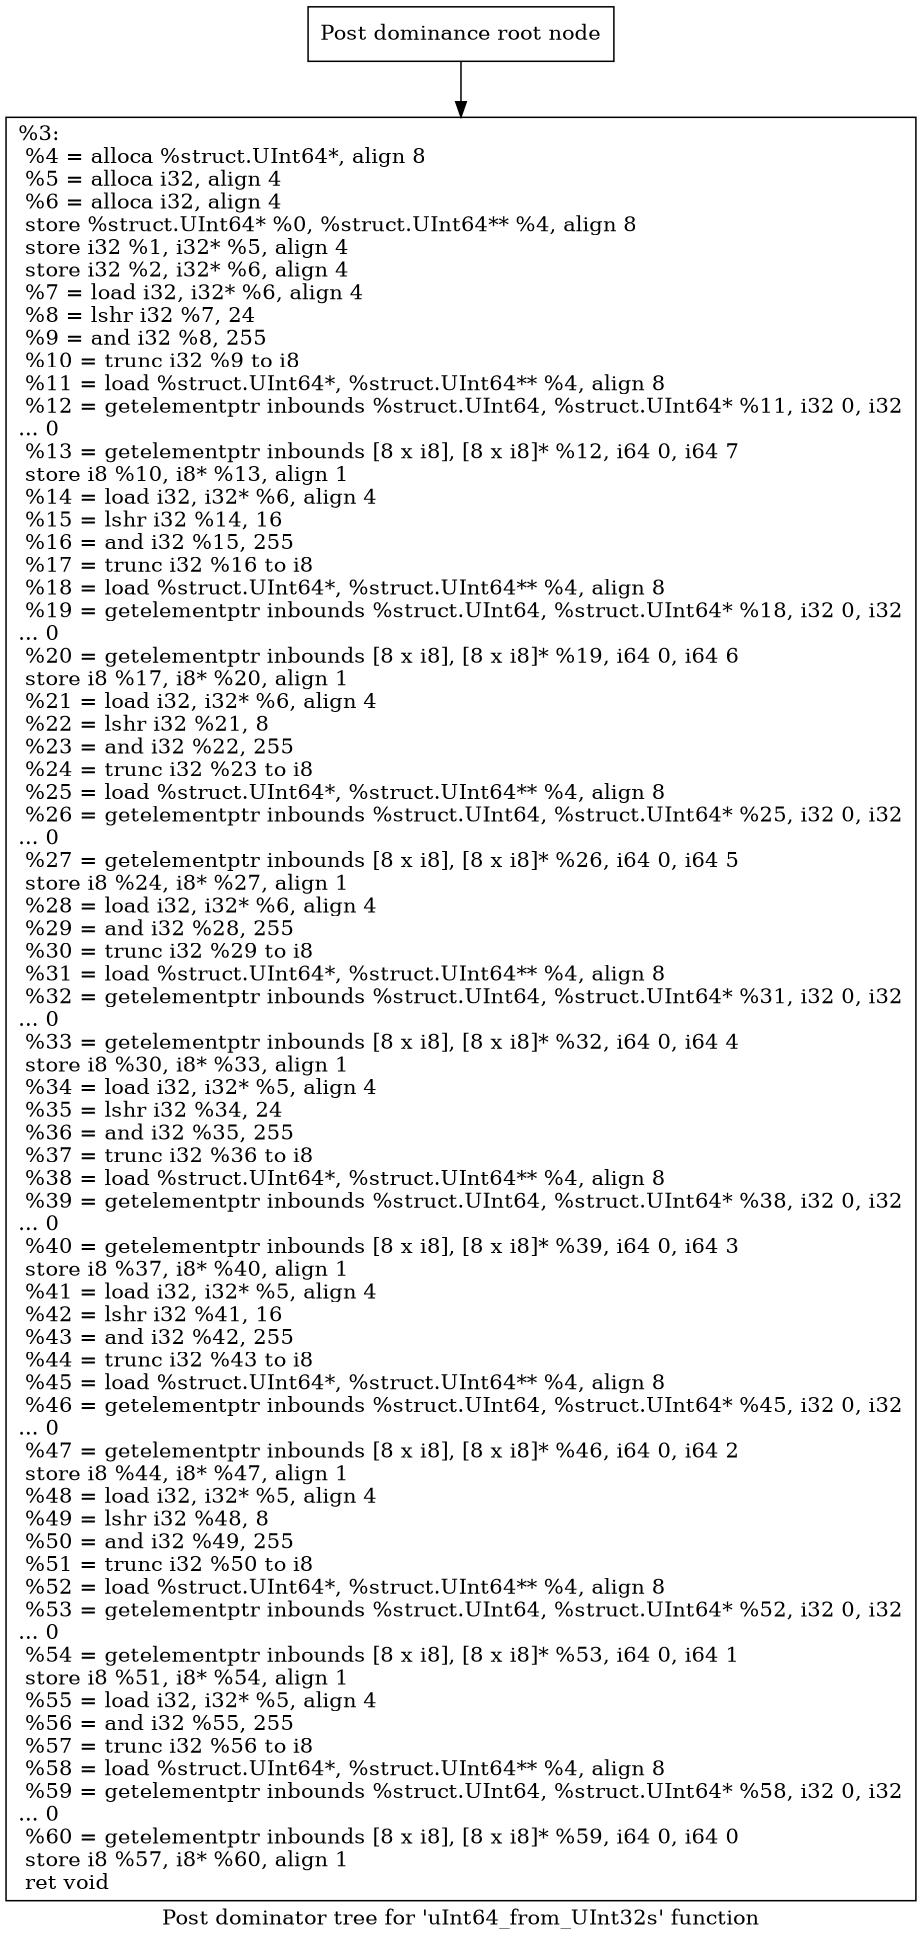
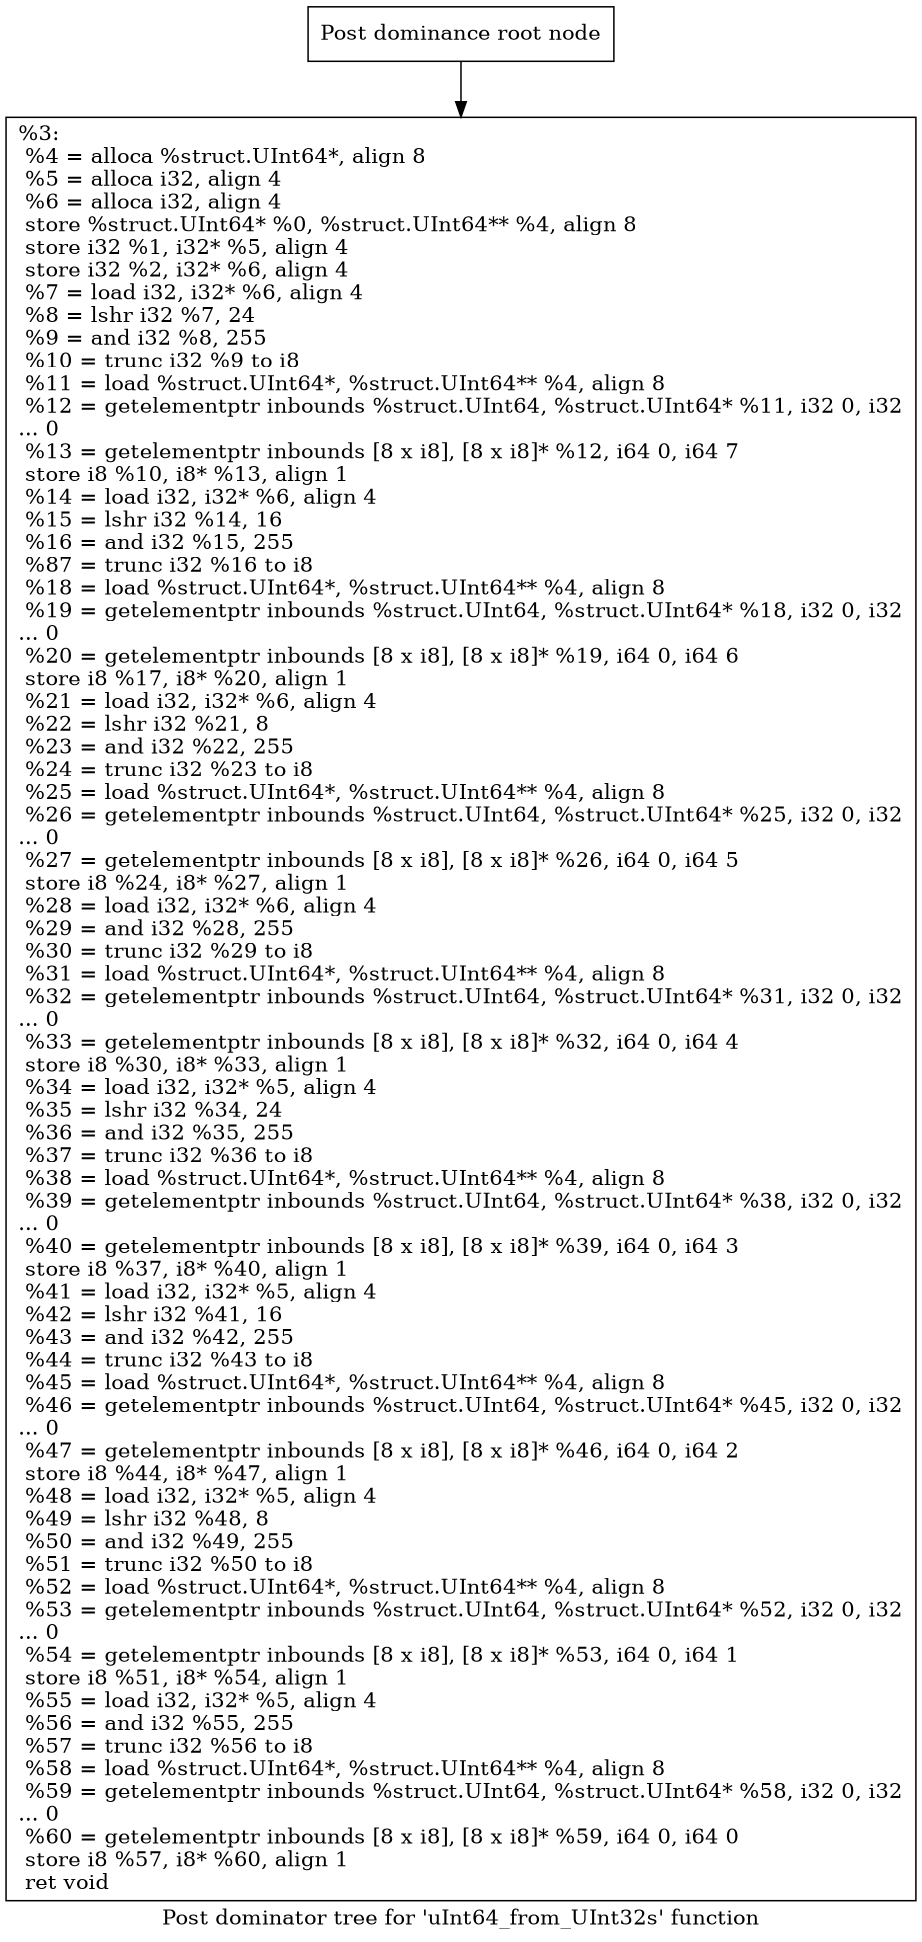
(167, 565) -> (167, 565)
